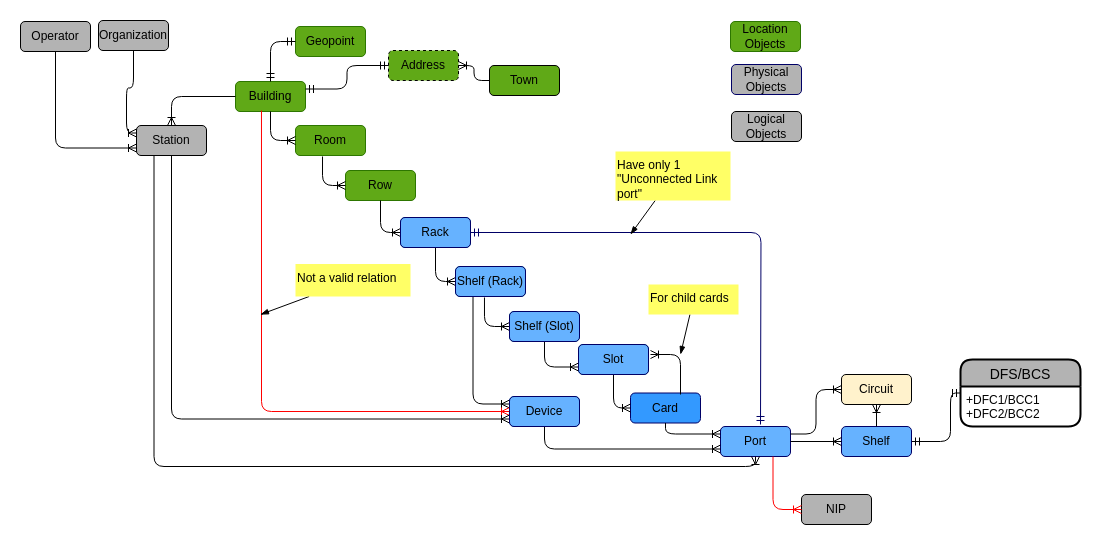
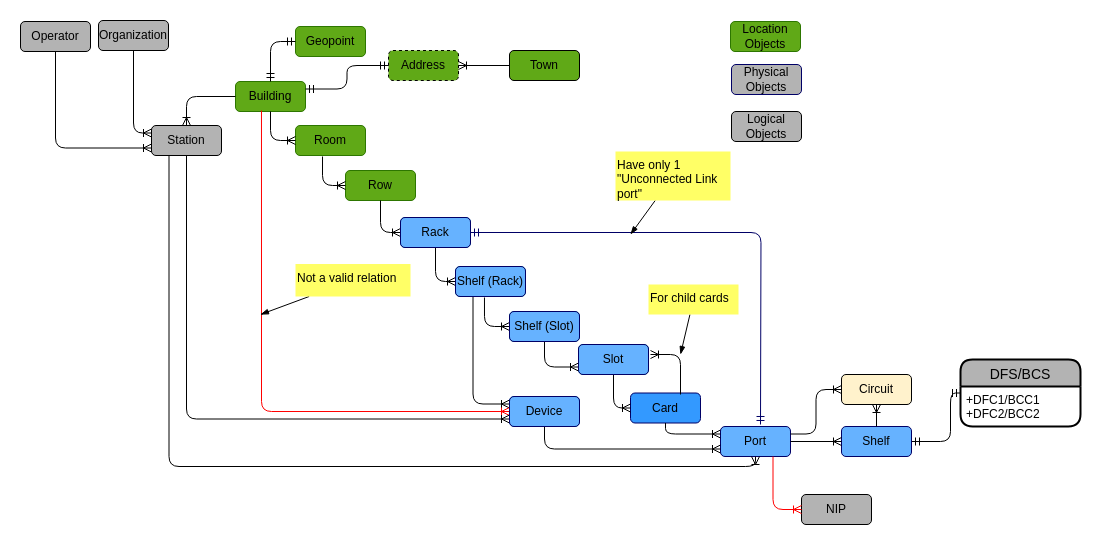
(525, 81) -> (545, 66)
(172, 141) -> (187, 141)
